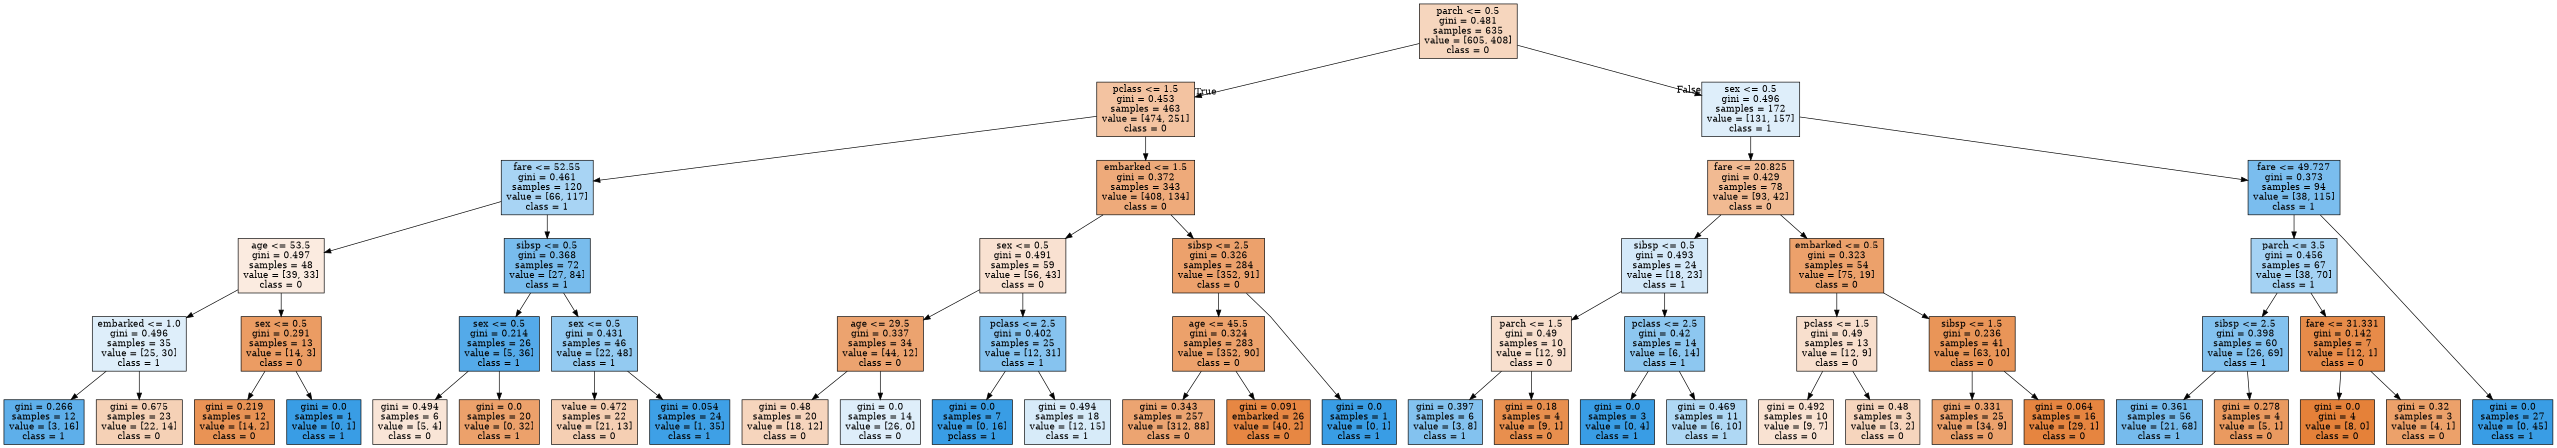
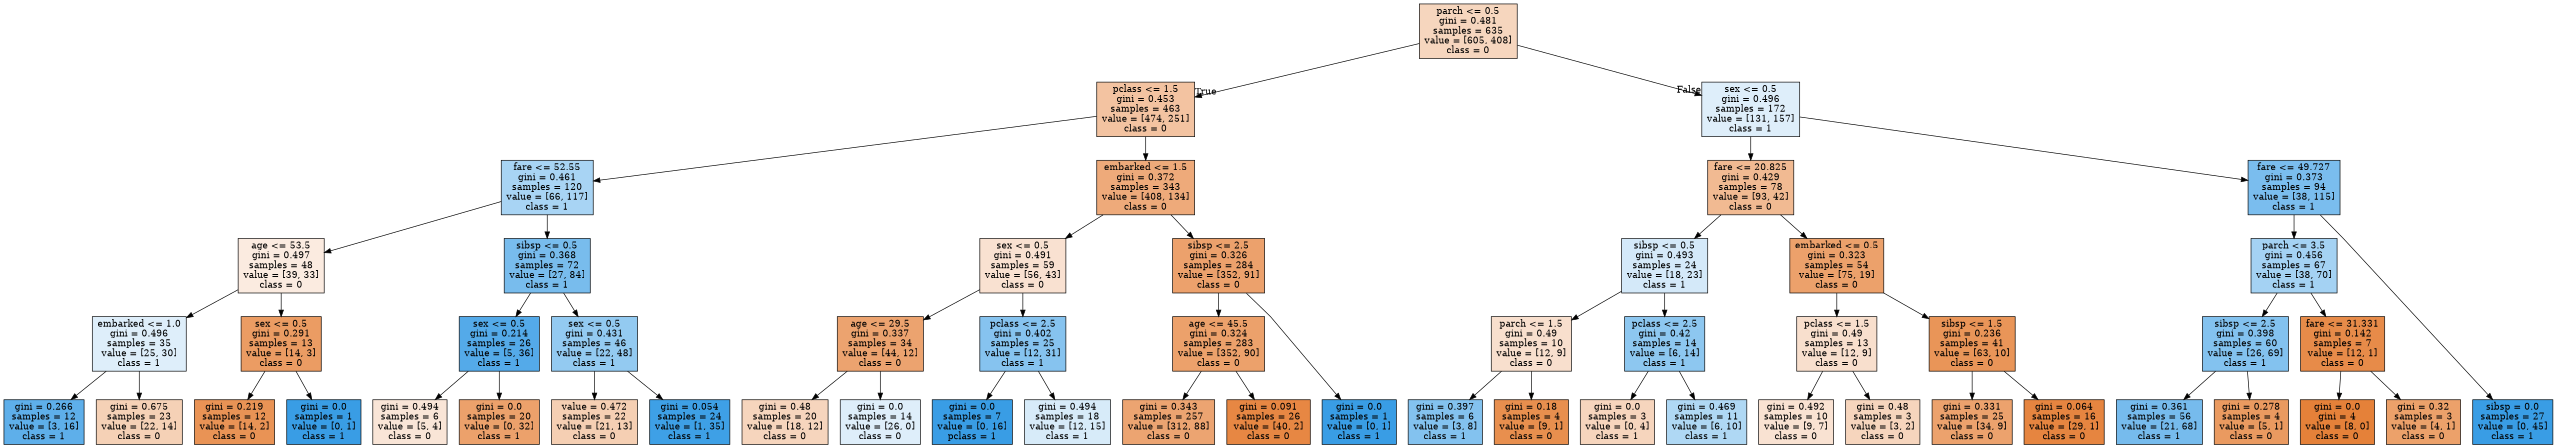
(1269, 422) -> (1269, 422)
(1617, 422) -> (1617, 422)
(2513, 422) -> (2513, 422)
